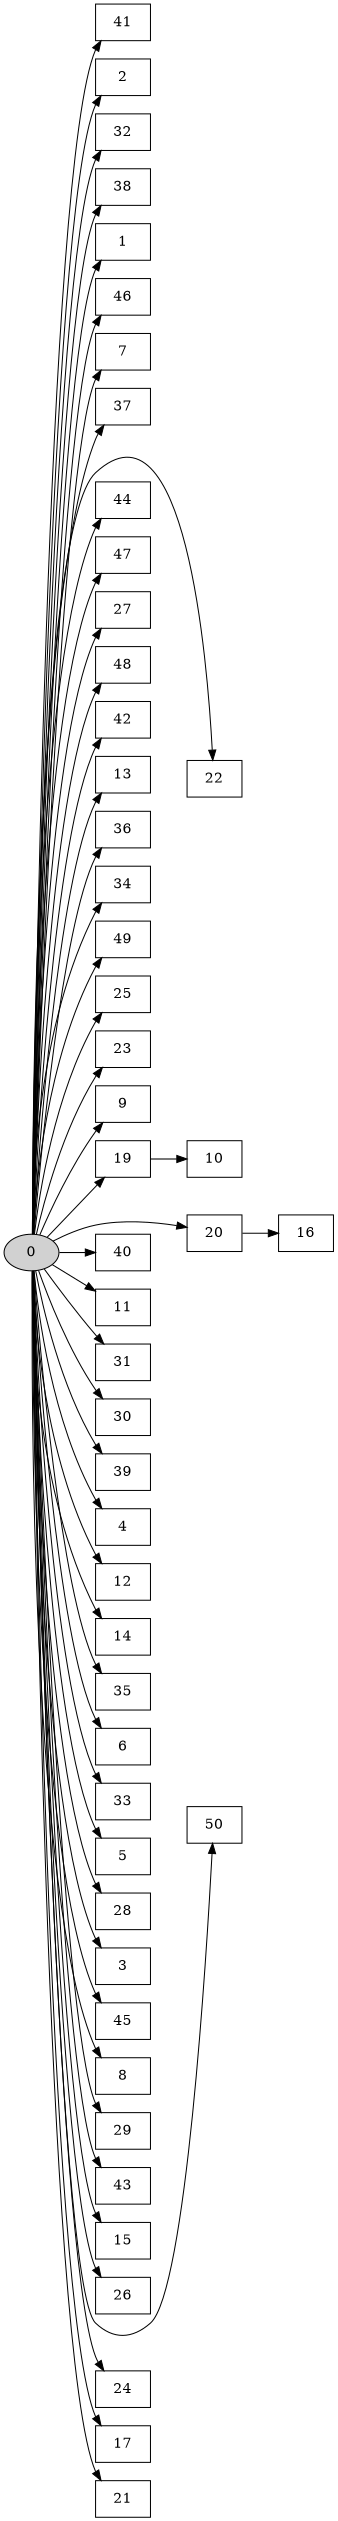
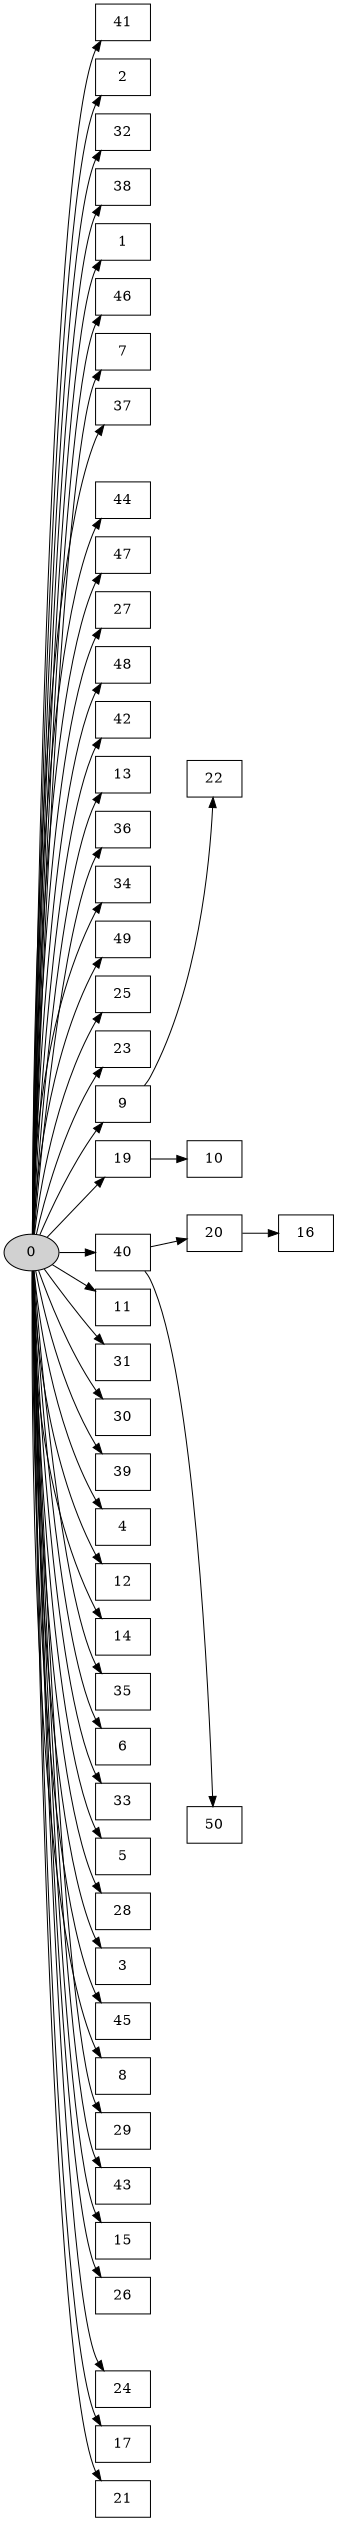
(91, 483) -> (194, 951)
(113, 1223) -> (164, 1244)
(112, 2333) -> (196, 1531)
